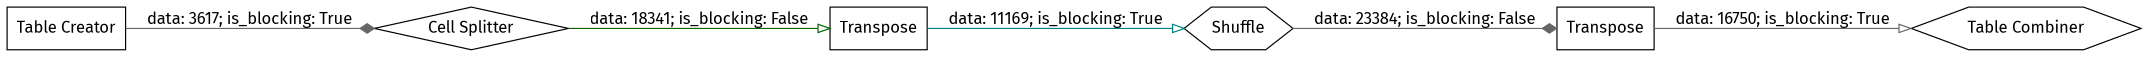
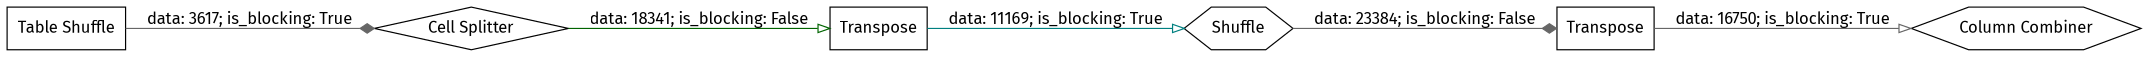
(66, 28) -> (66, 28)
(2026, 28) -> (2026, 28)
